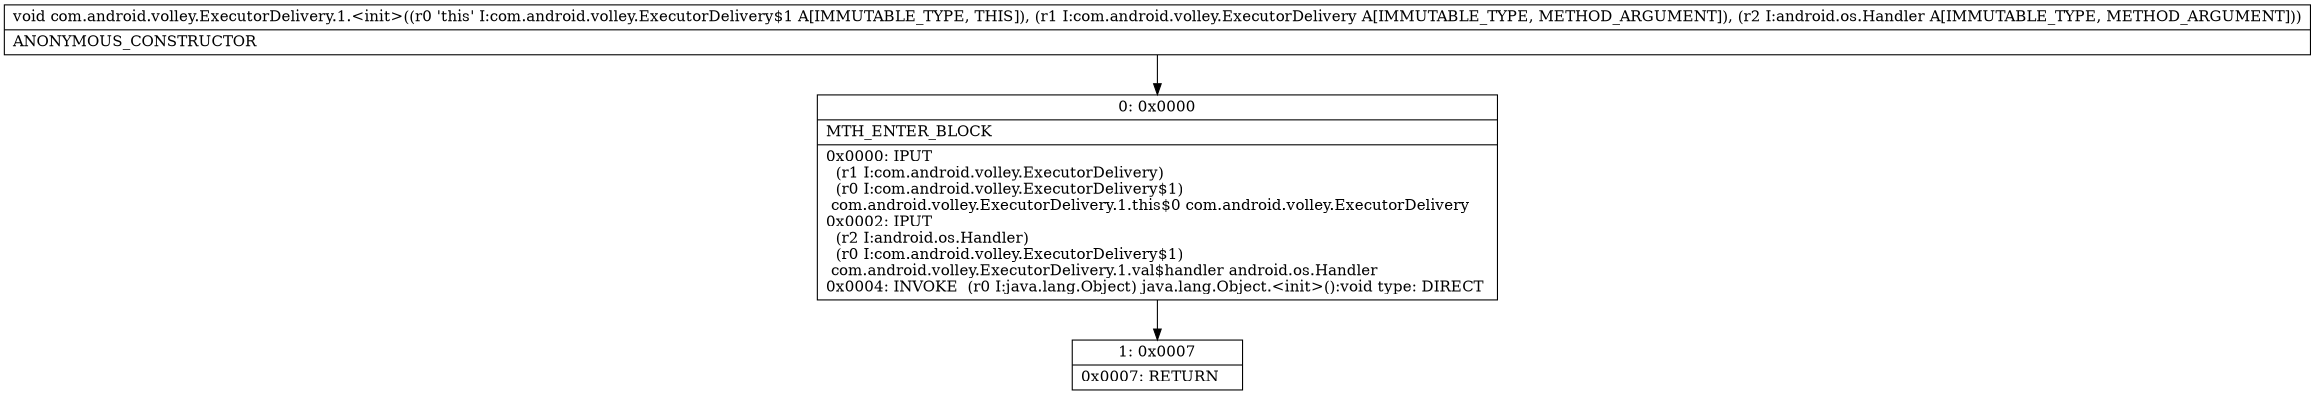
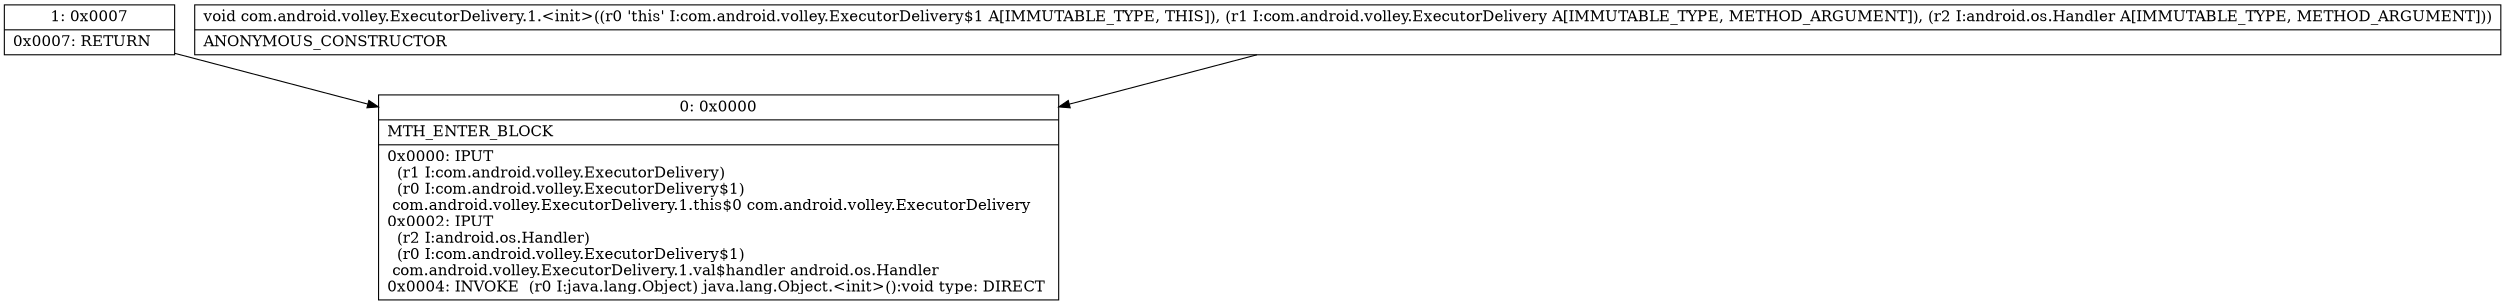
(1157, 314) -> (271, 79)
